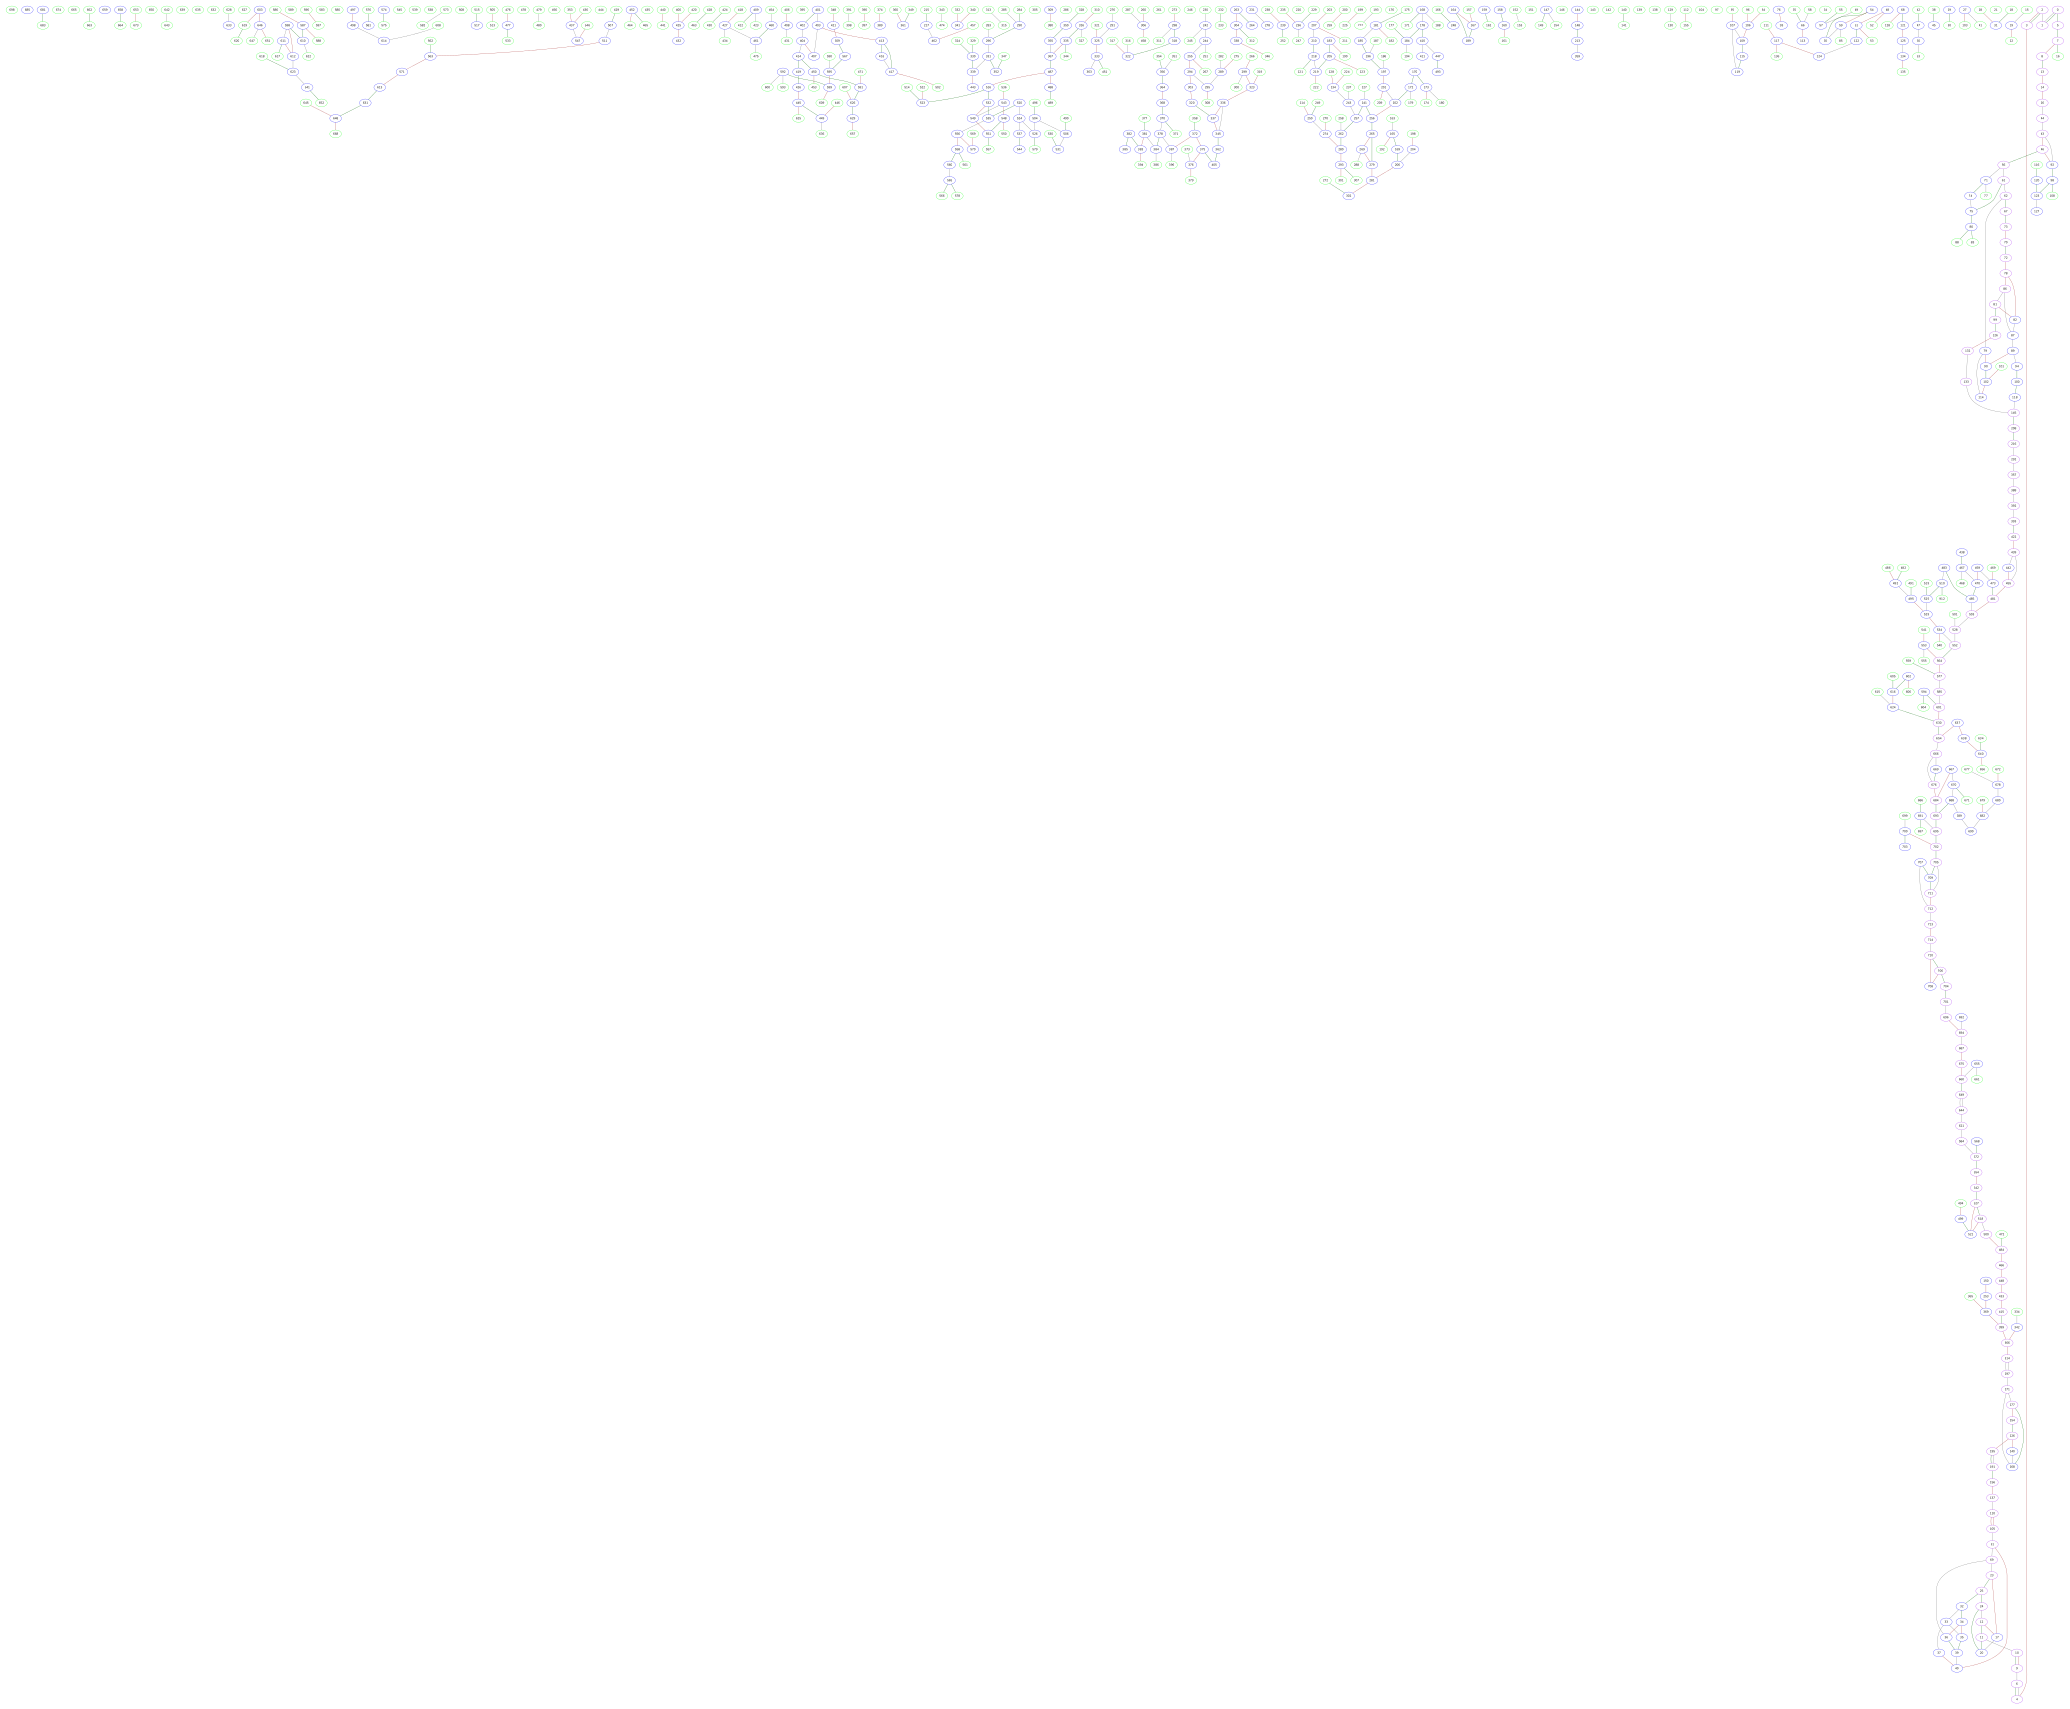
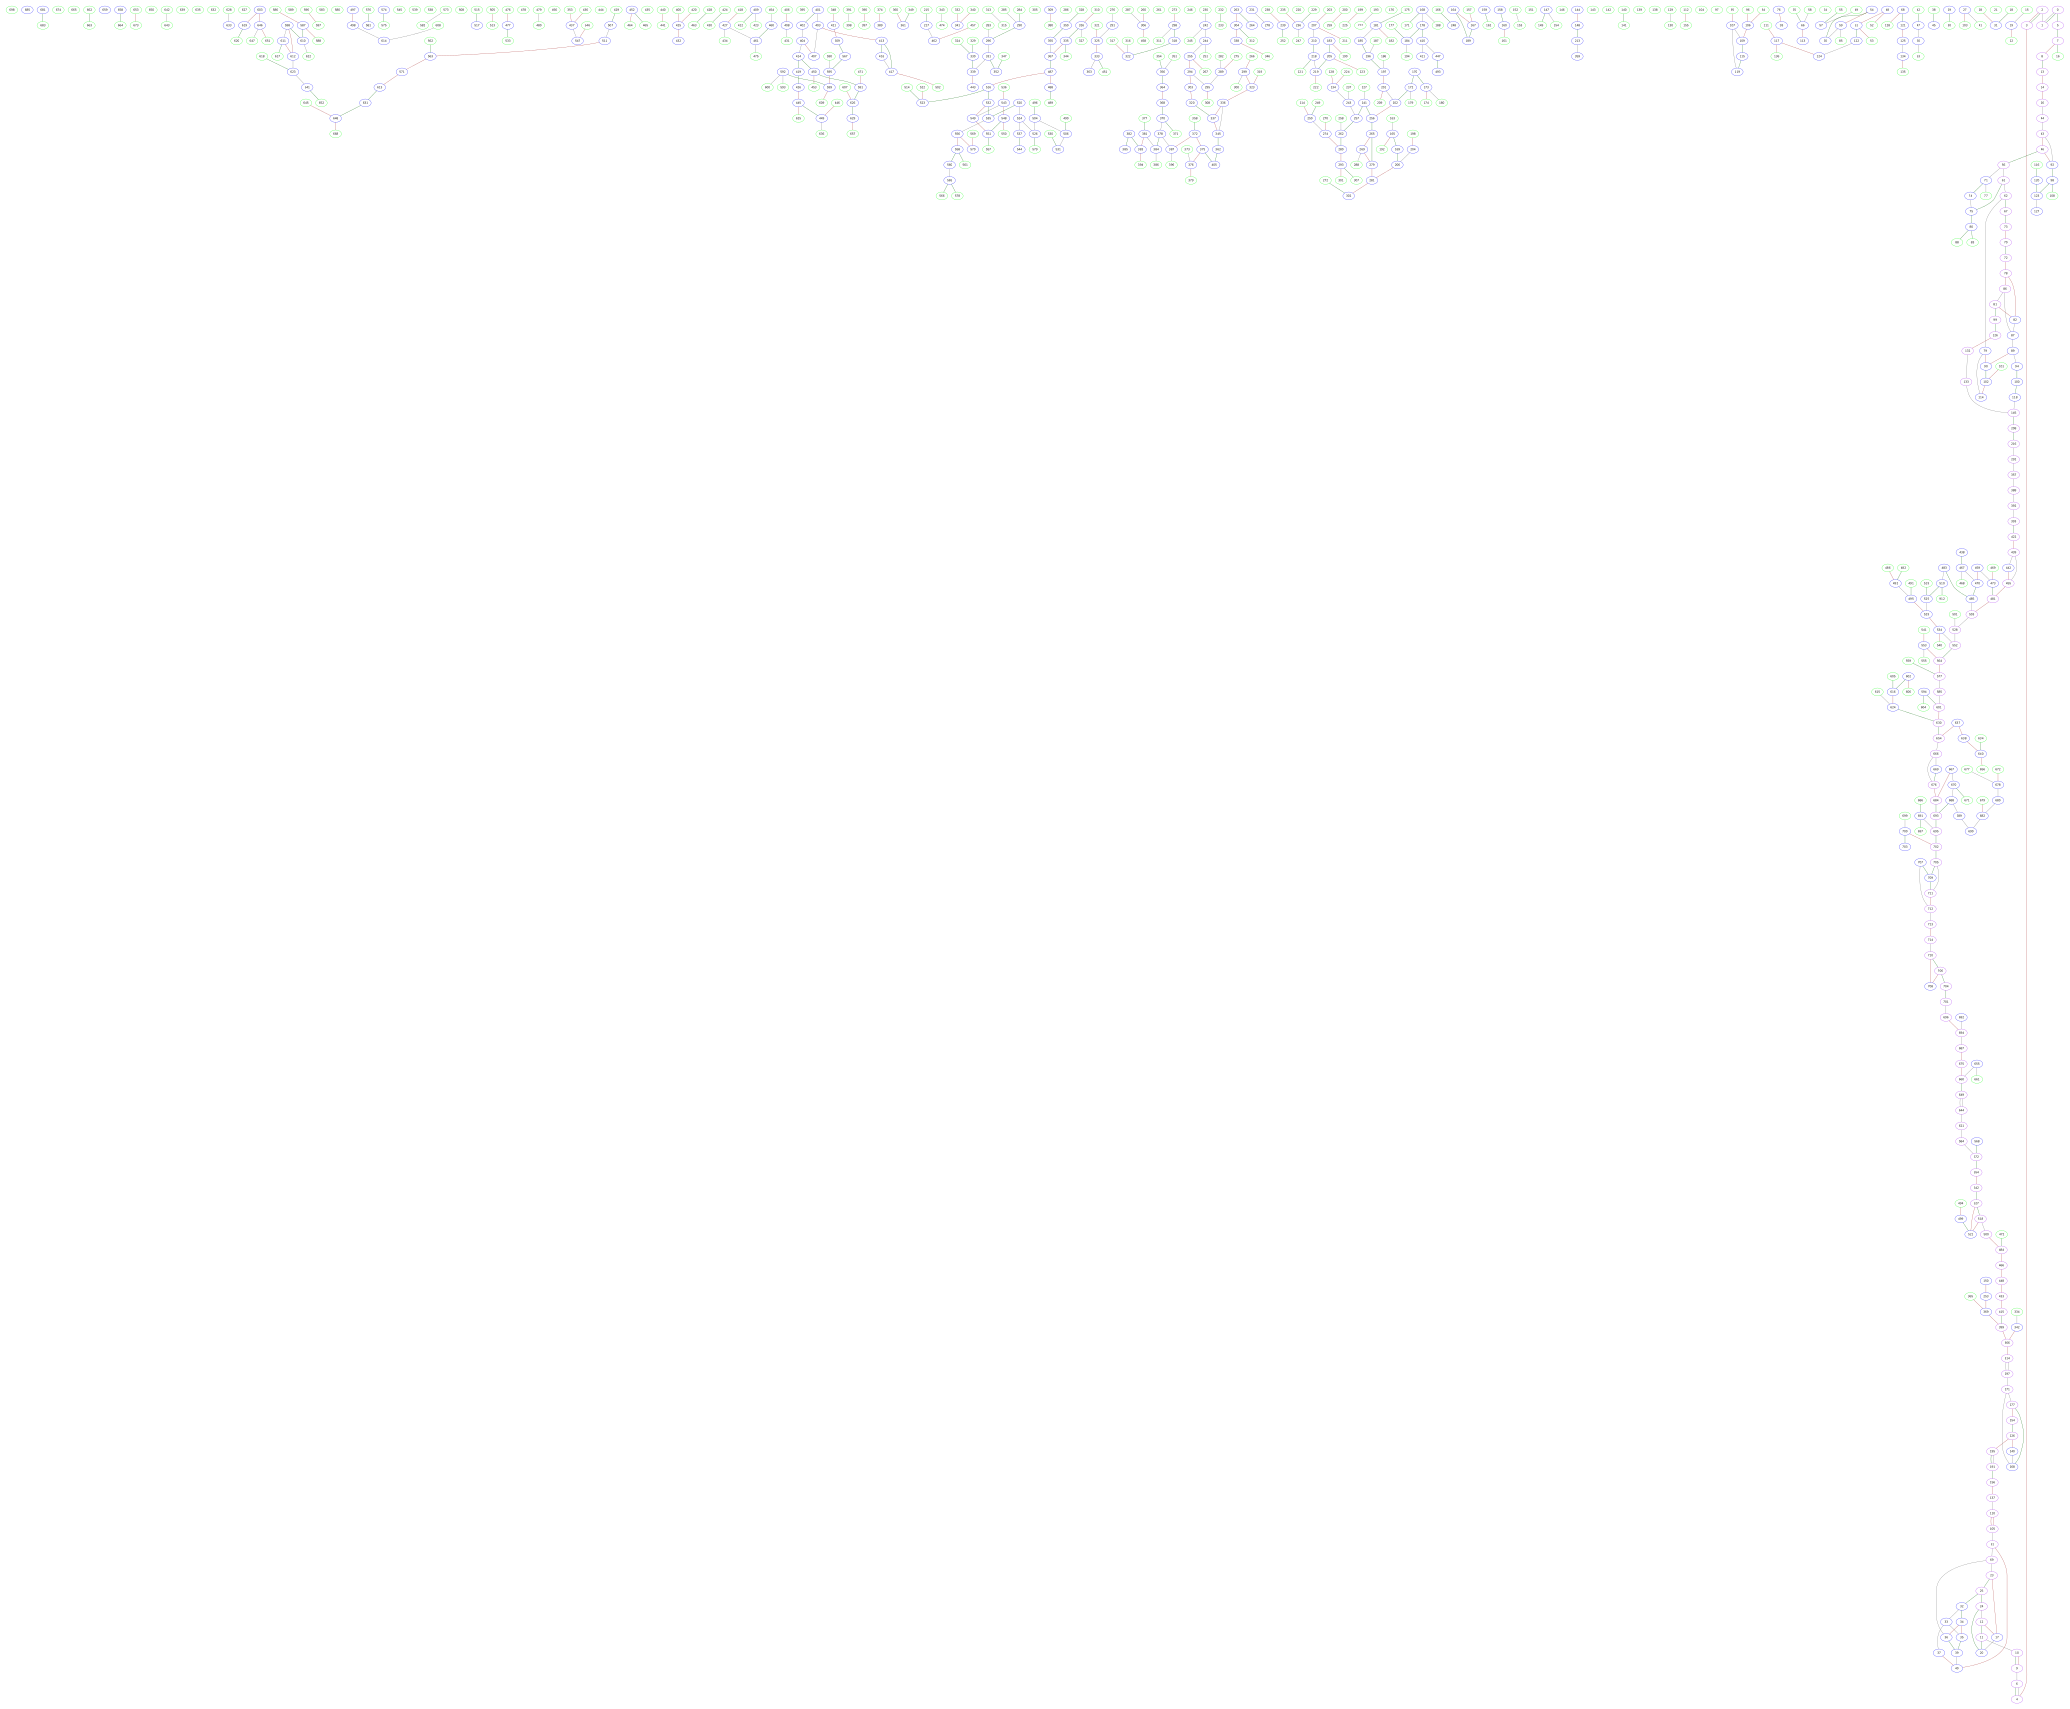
(244, 25) -> (244, 25)
